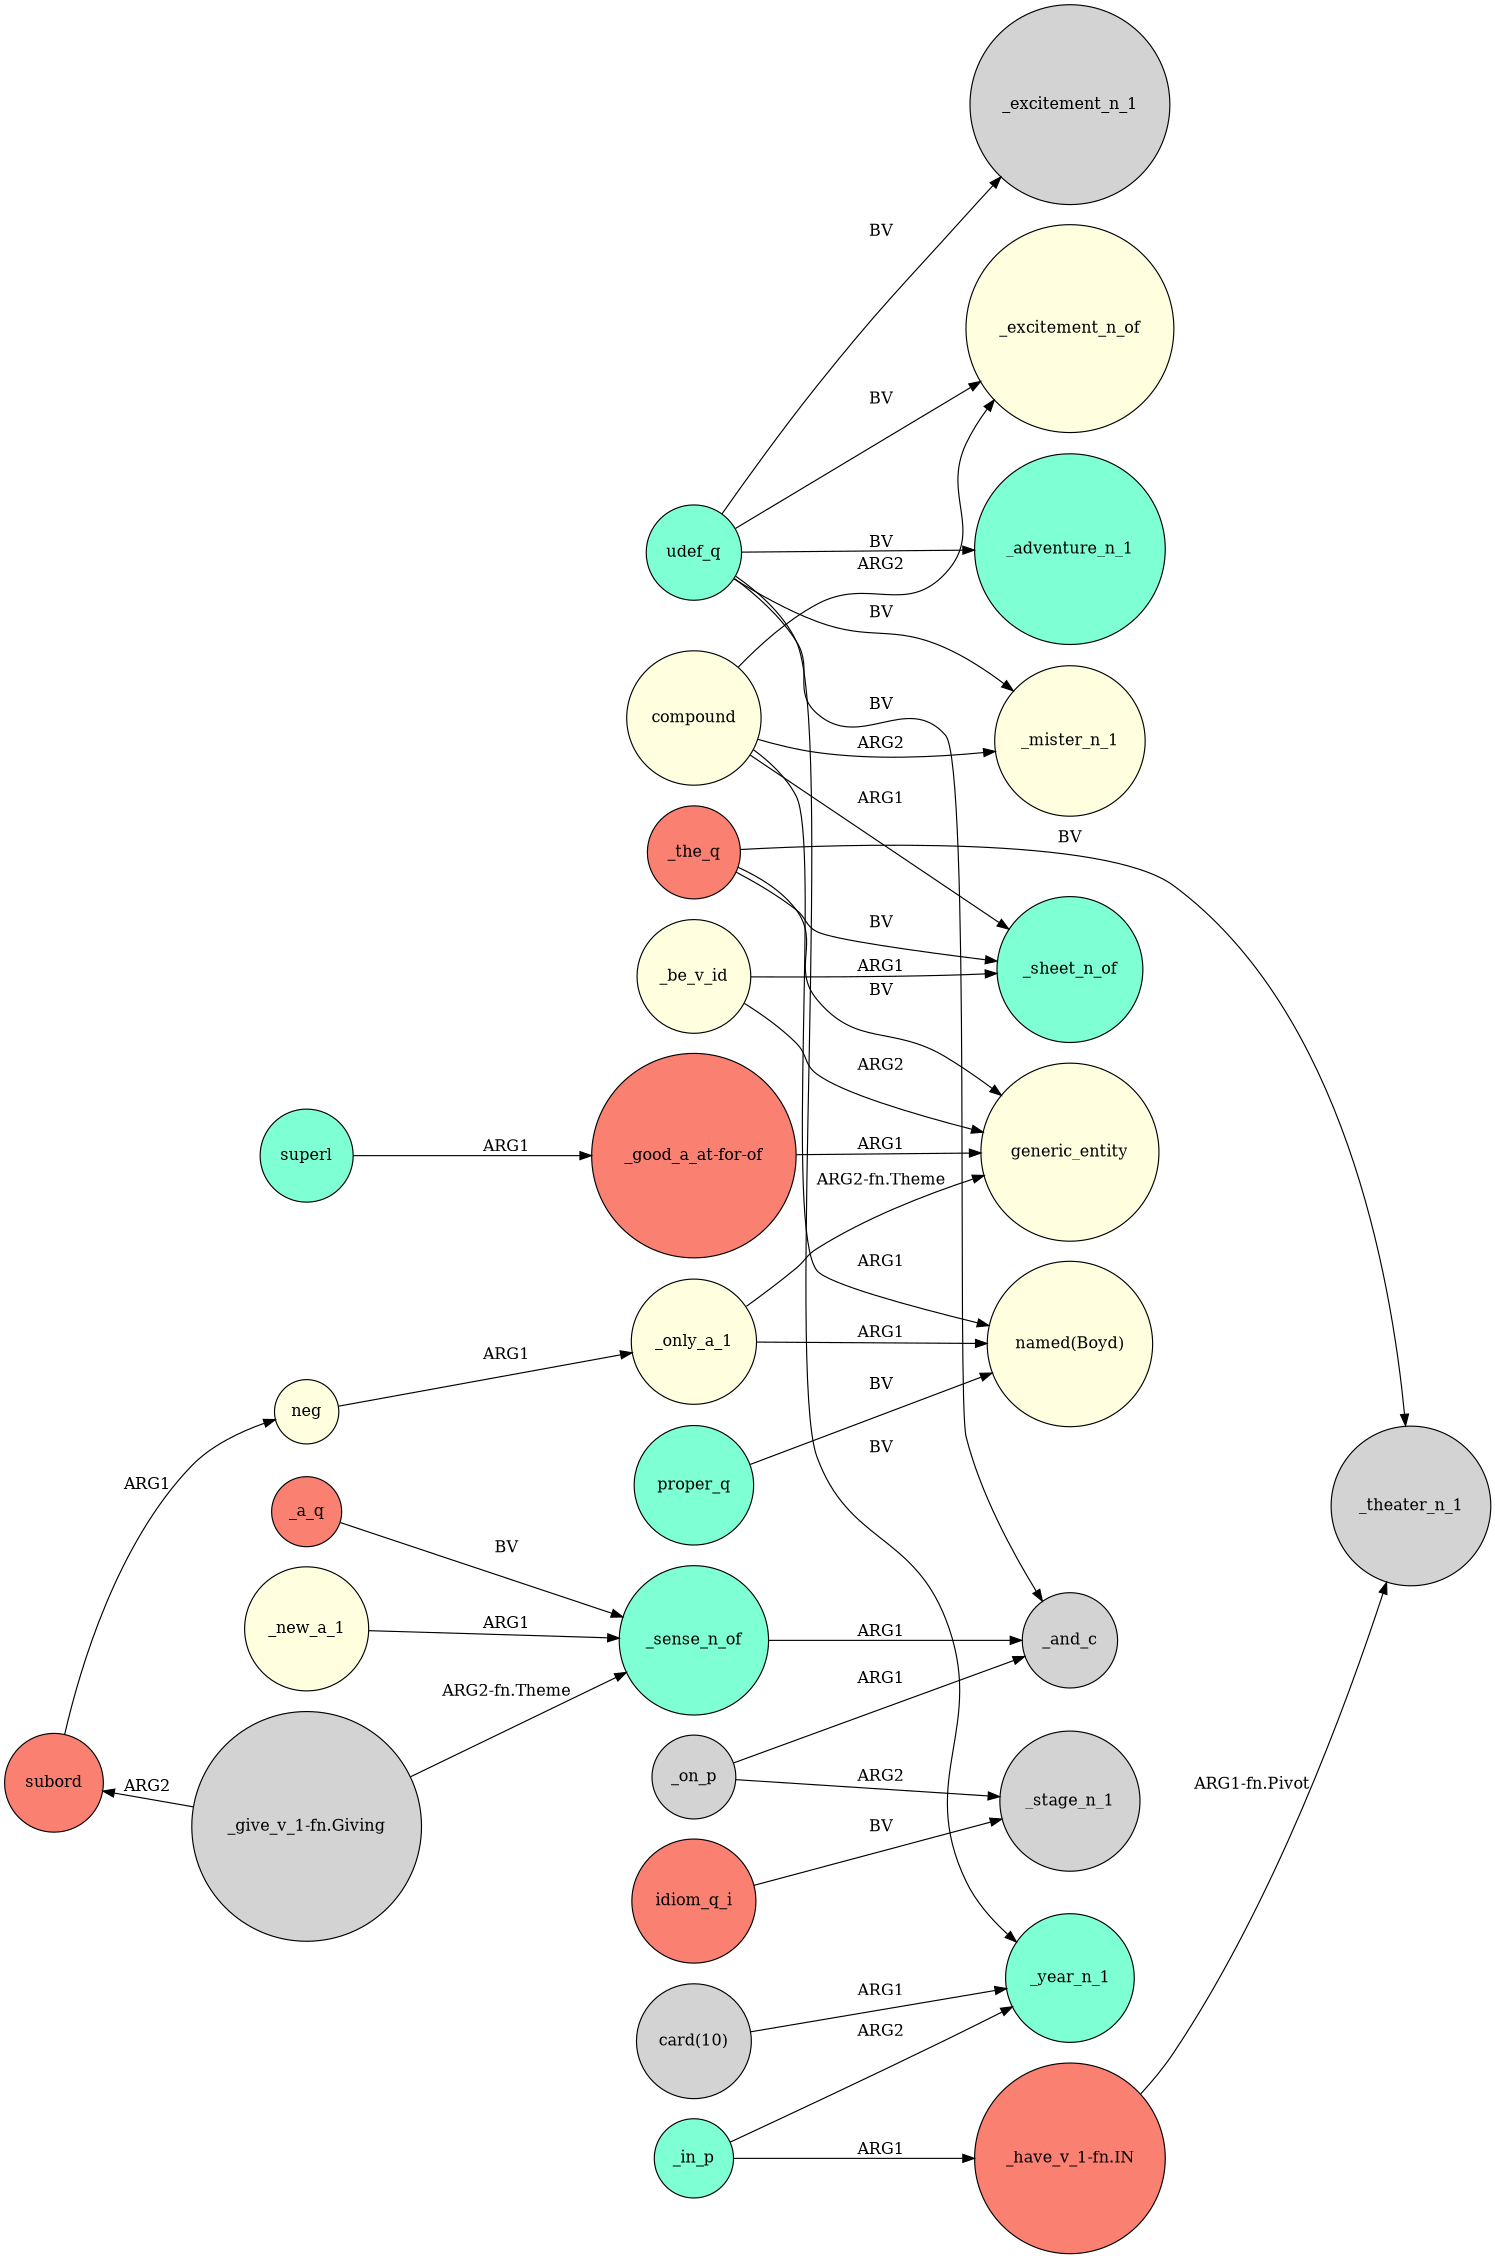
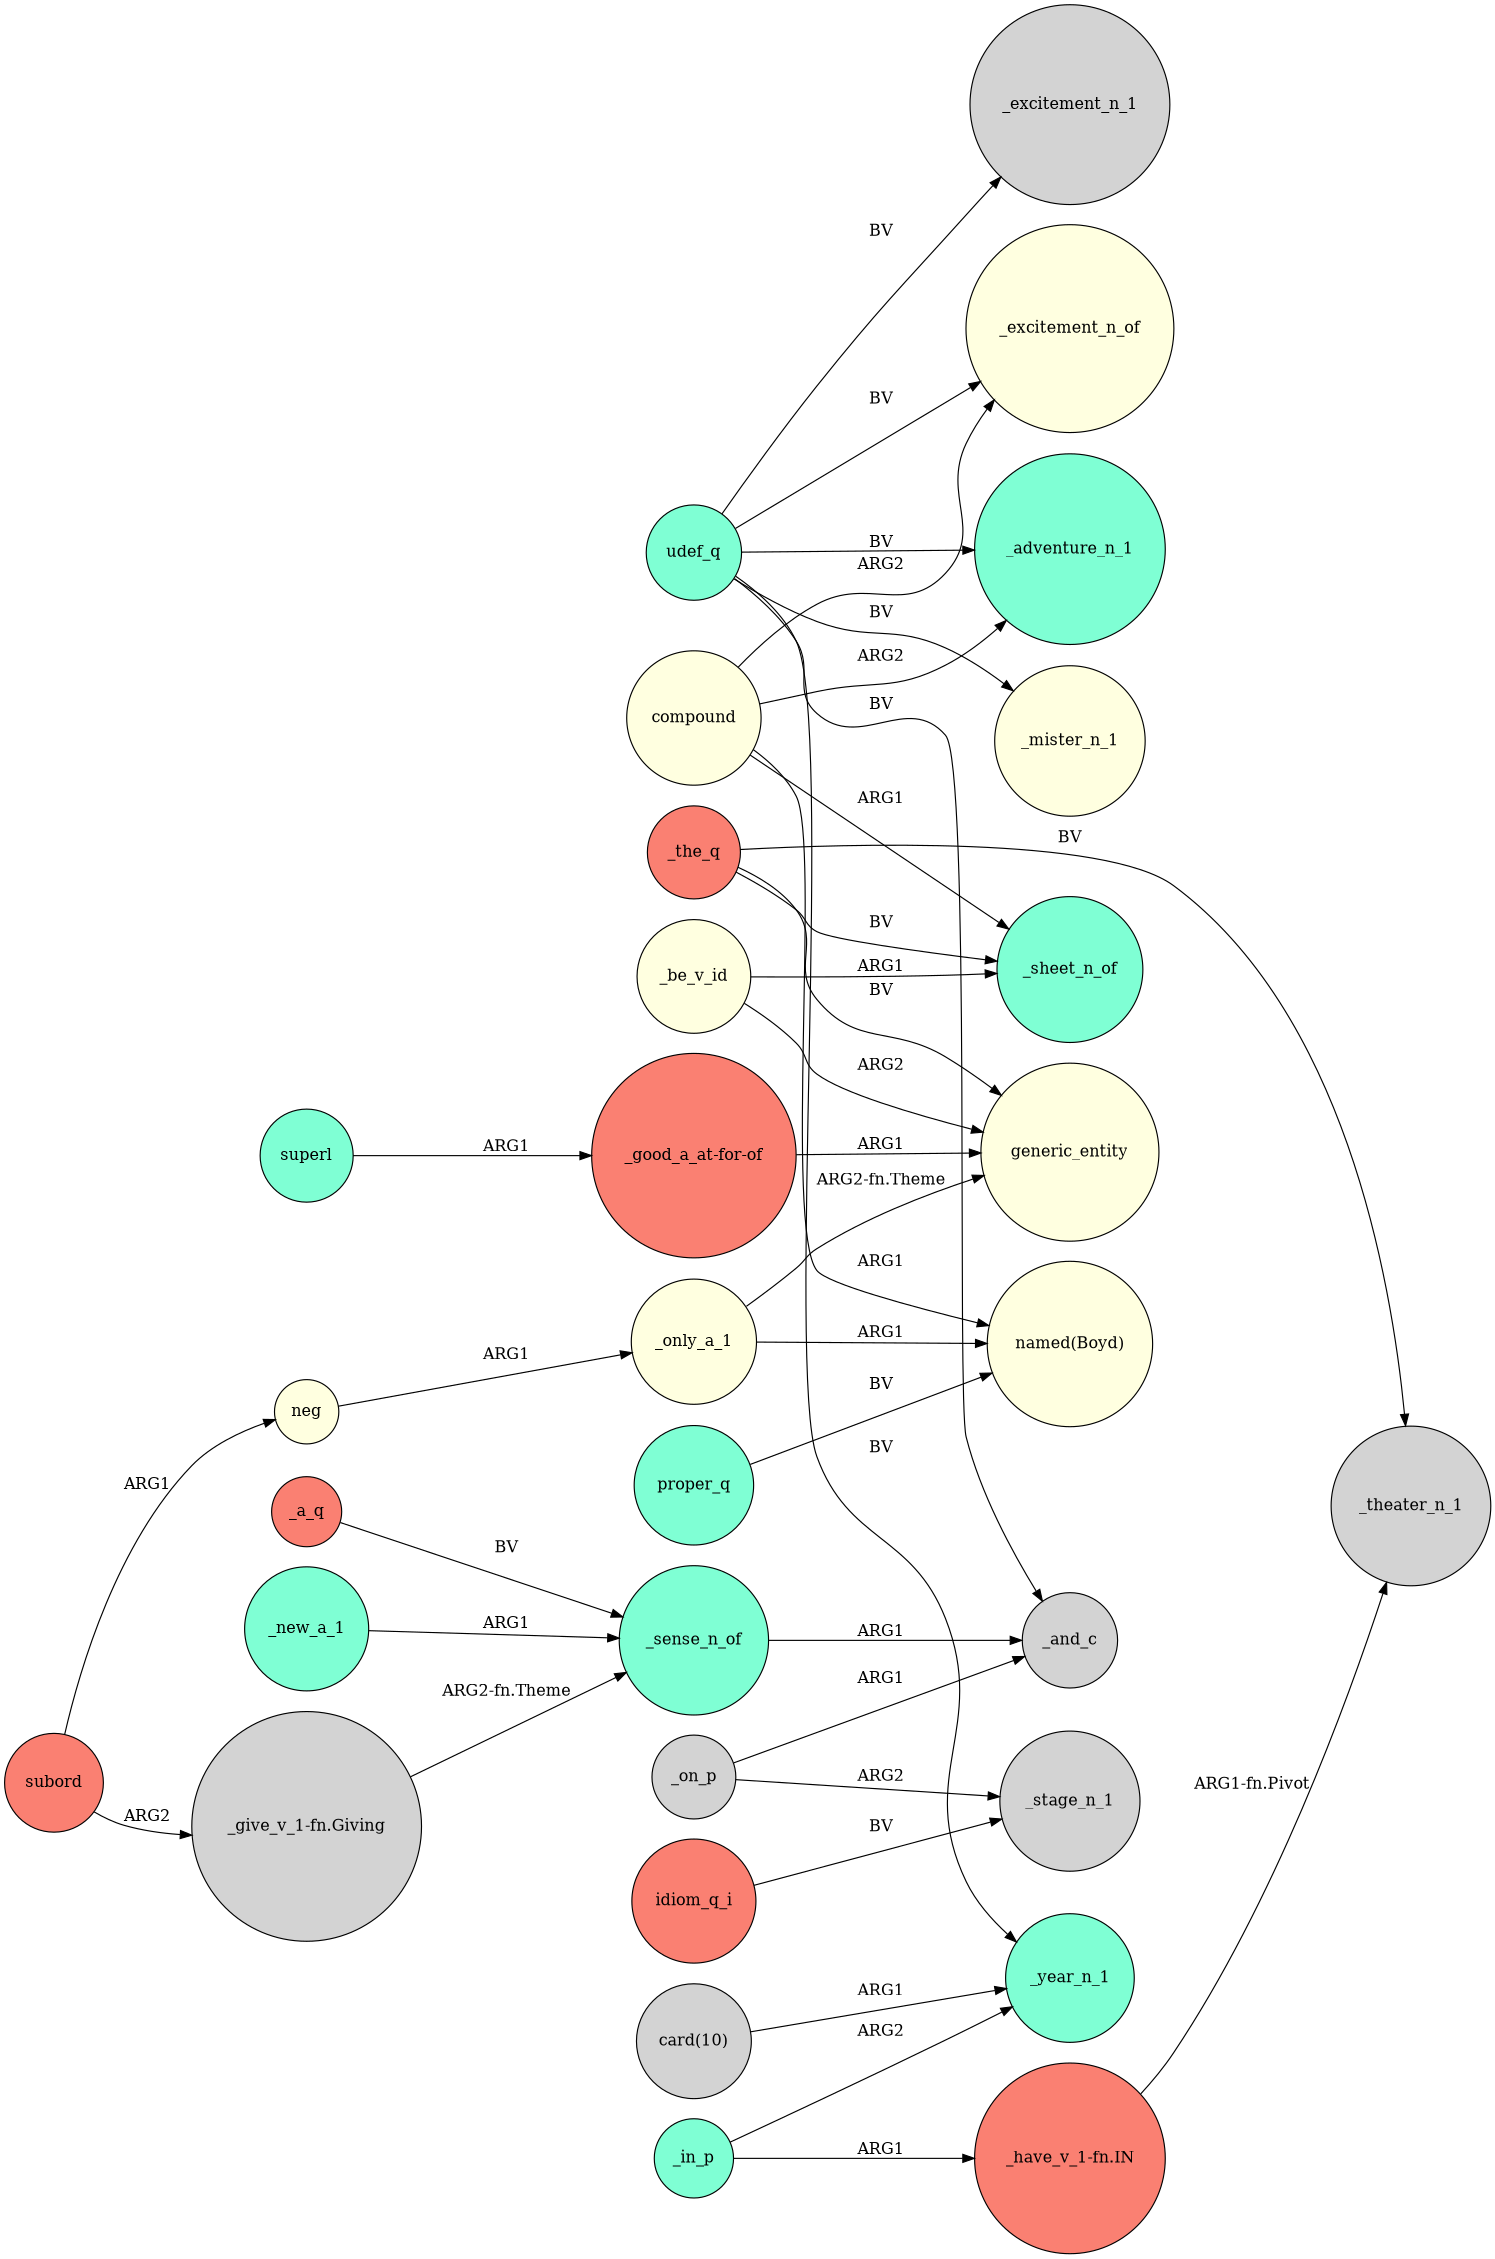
(870, 757) -> (885, 684)
(307, 1629) -> (307, 1629)
(154, 1800) -> (136, 1828)
